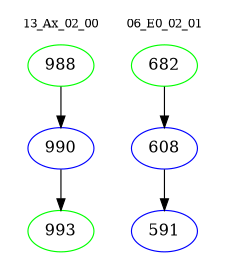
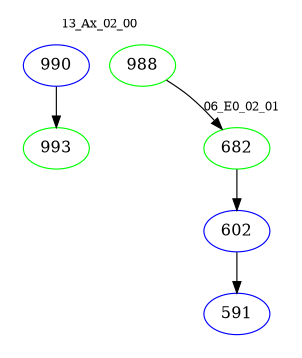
(61, 101) -> (202, 108)
(164, 148) -> (237, 231)
